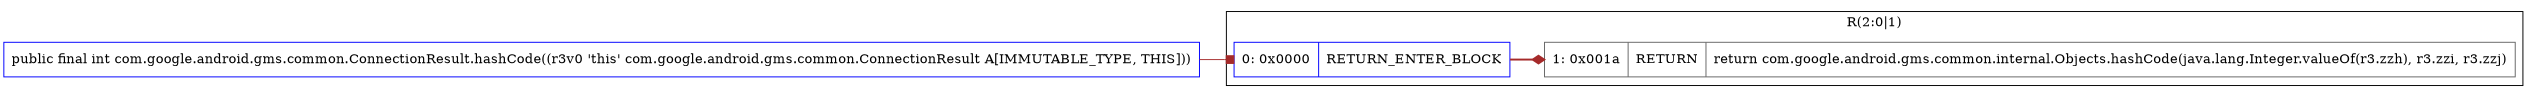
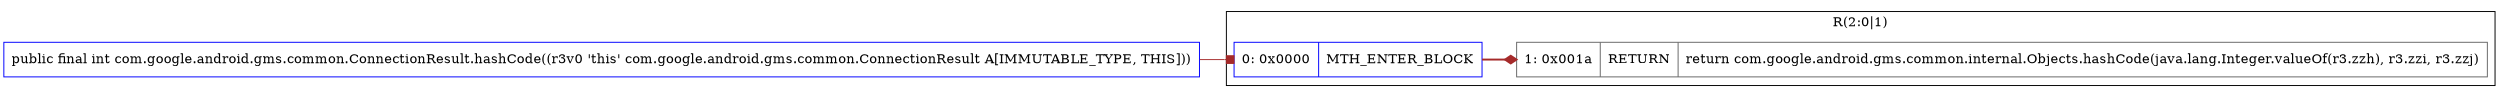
(1414, 59) -> (1400, 59)
